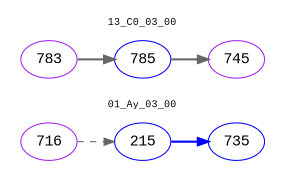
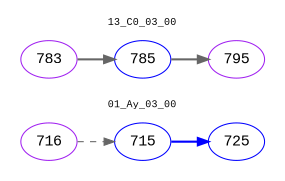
(236, 59) -> (236, 59)
(143, 142) -> (143, 142)
(236, 142) -> (236, 142)
